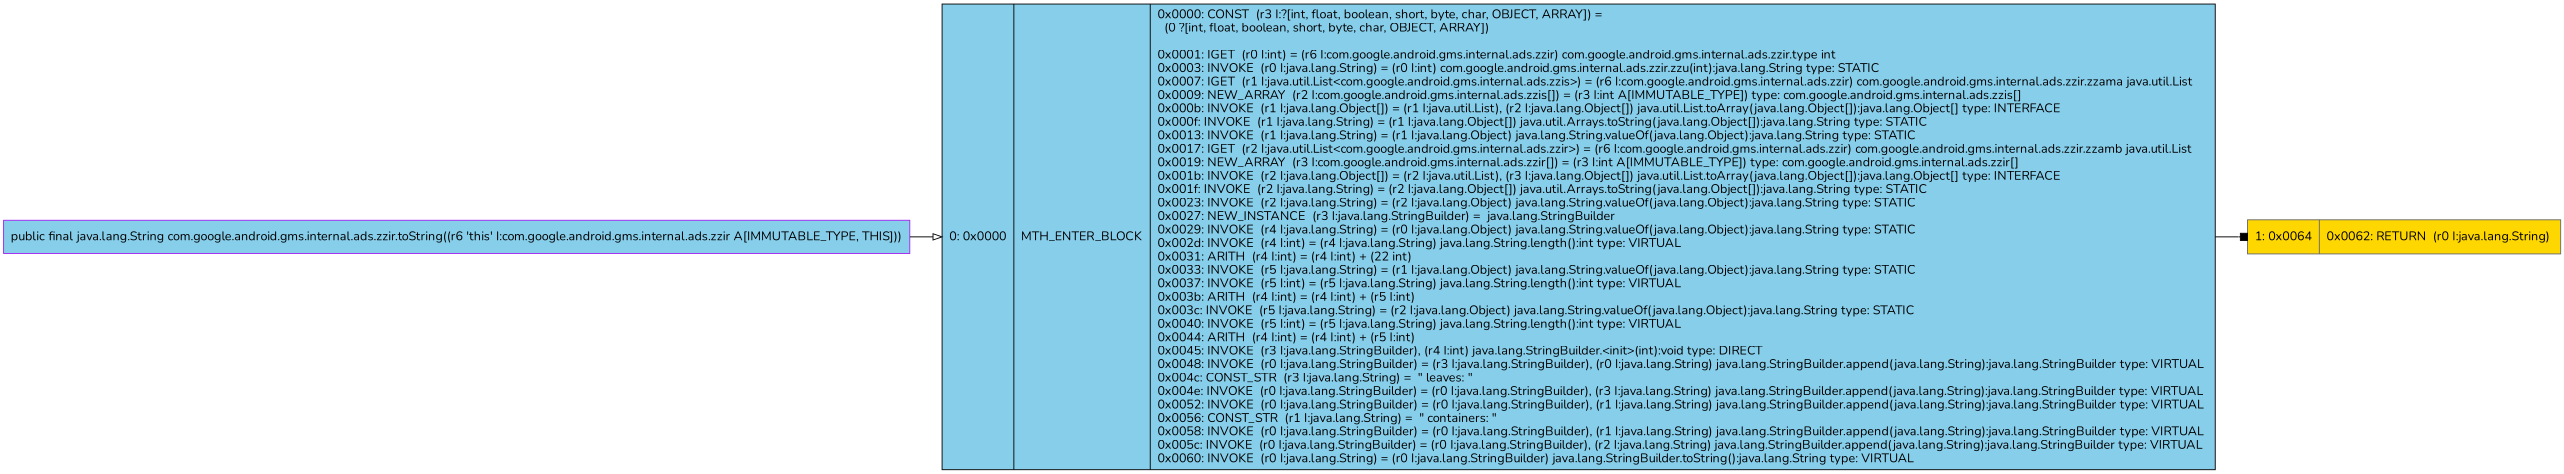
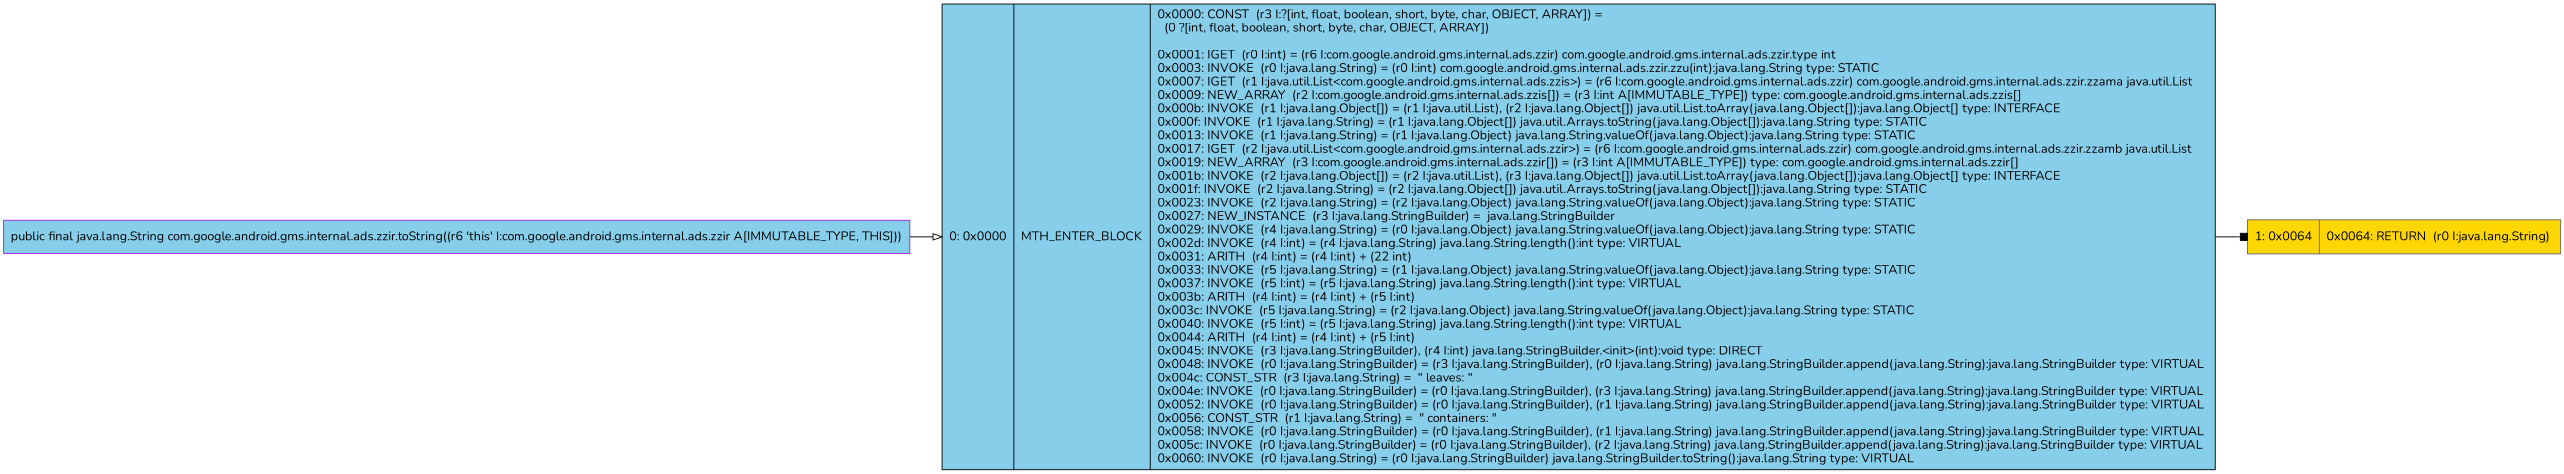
(2440, 236) -> (2440, 236)
